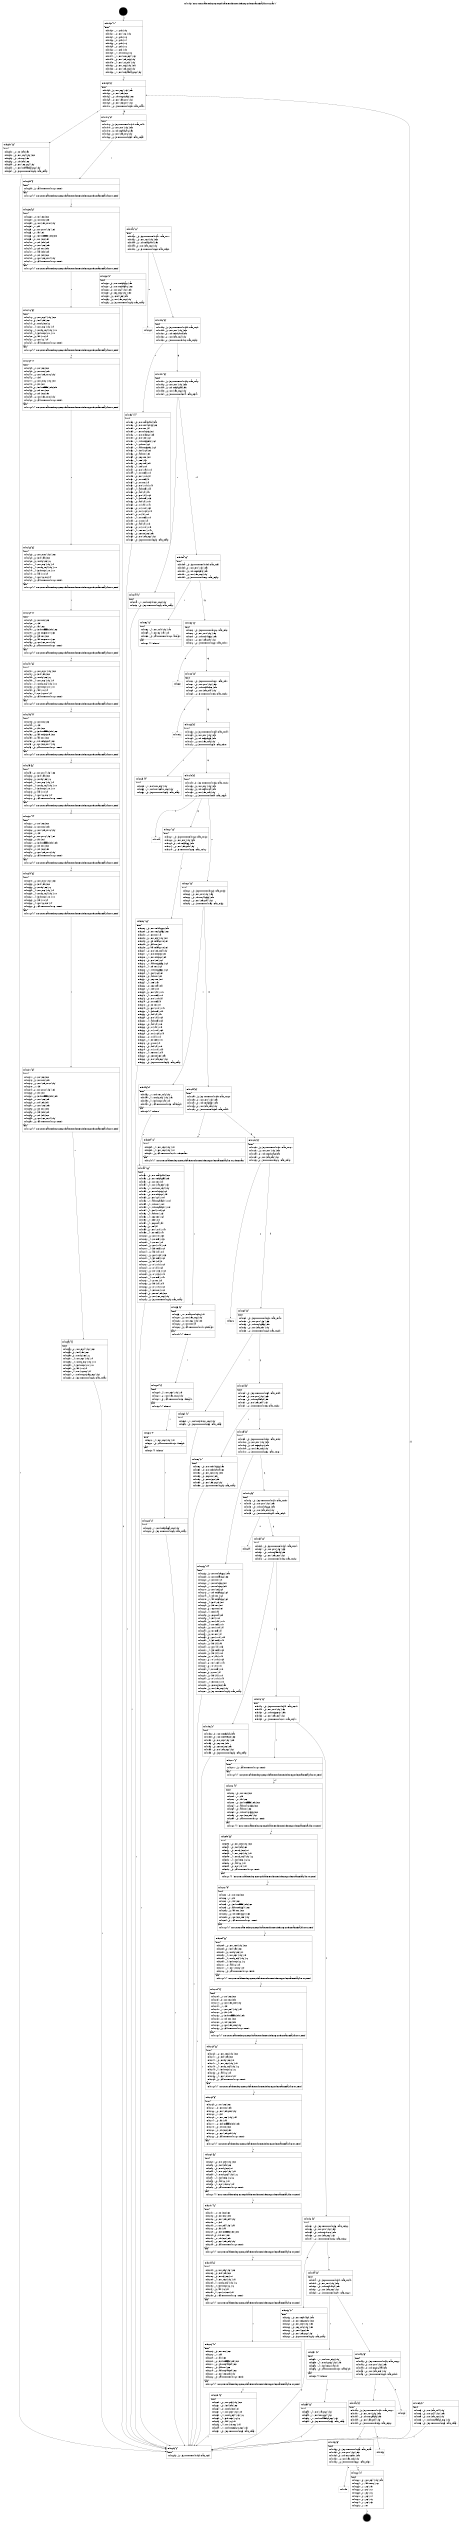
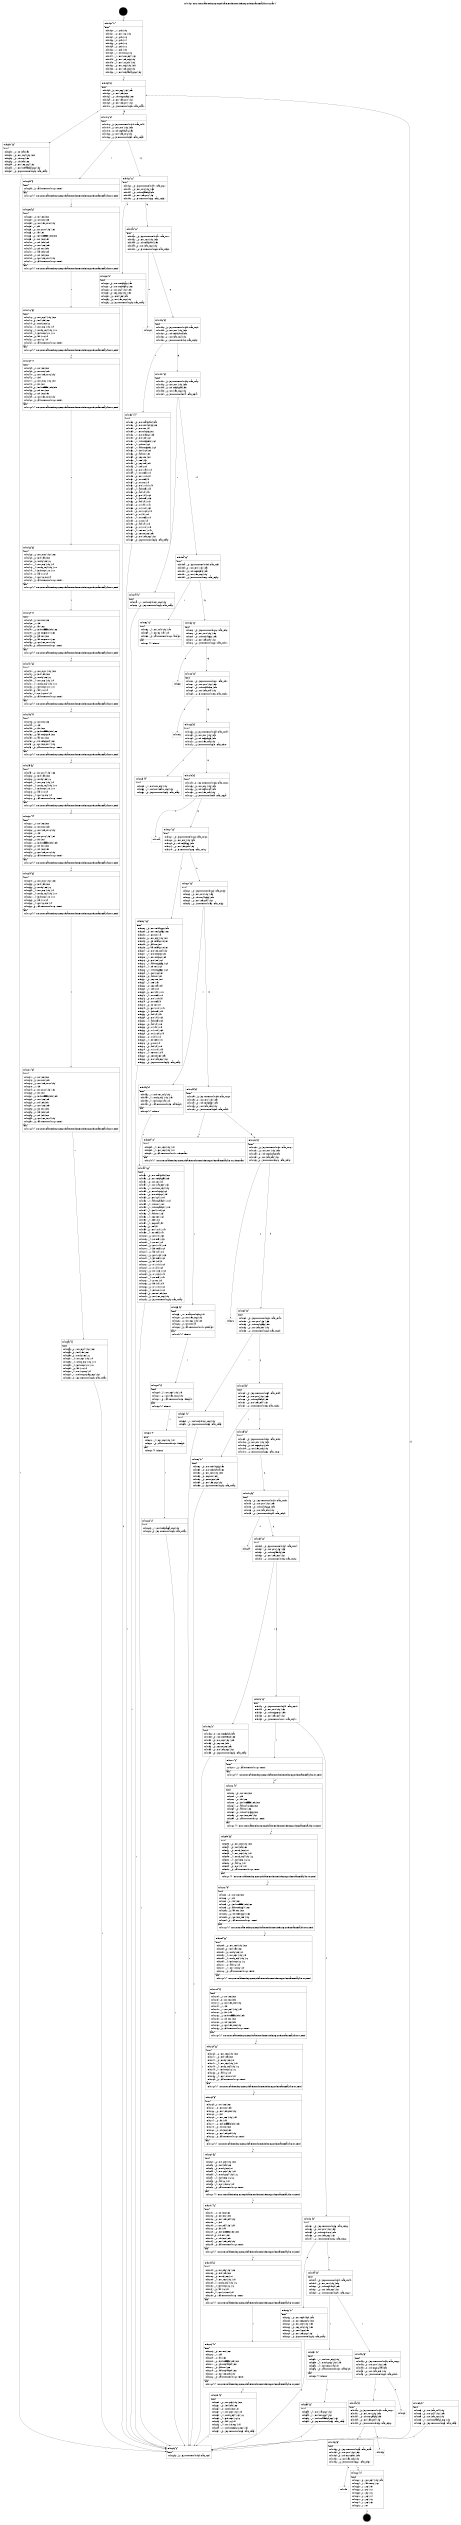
none -> (145, 189)
(211, 839) -> (195, 866)
(220, 1629) -> none
(261, 1984) -> none
